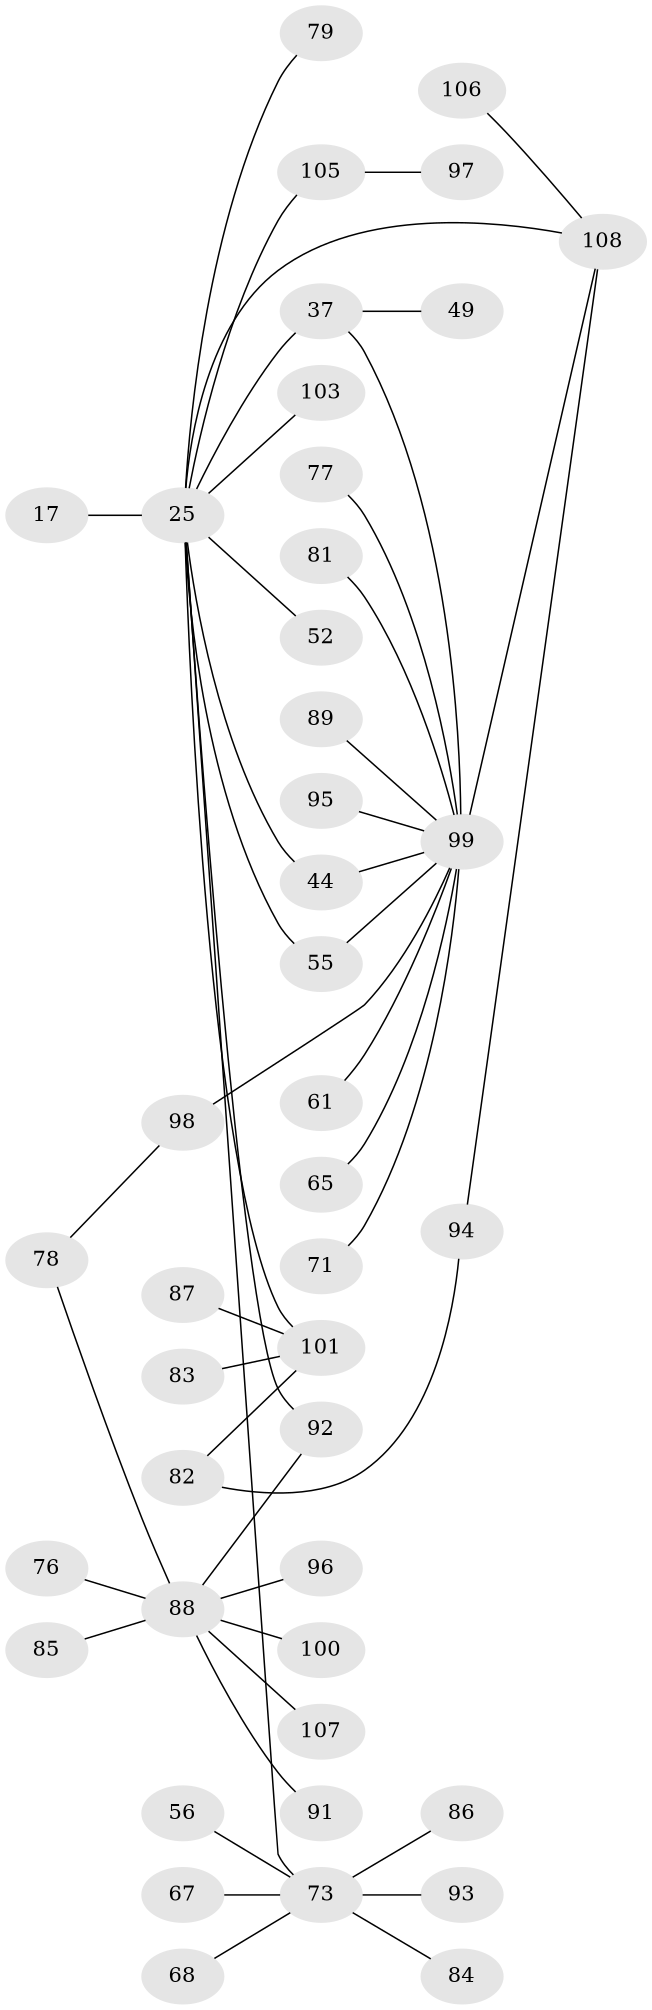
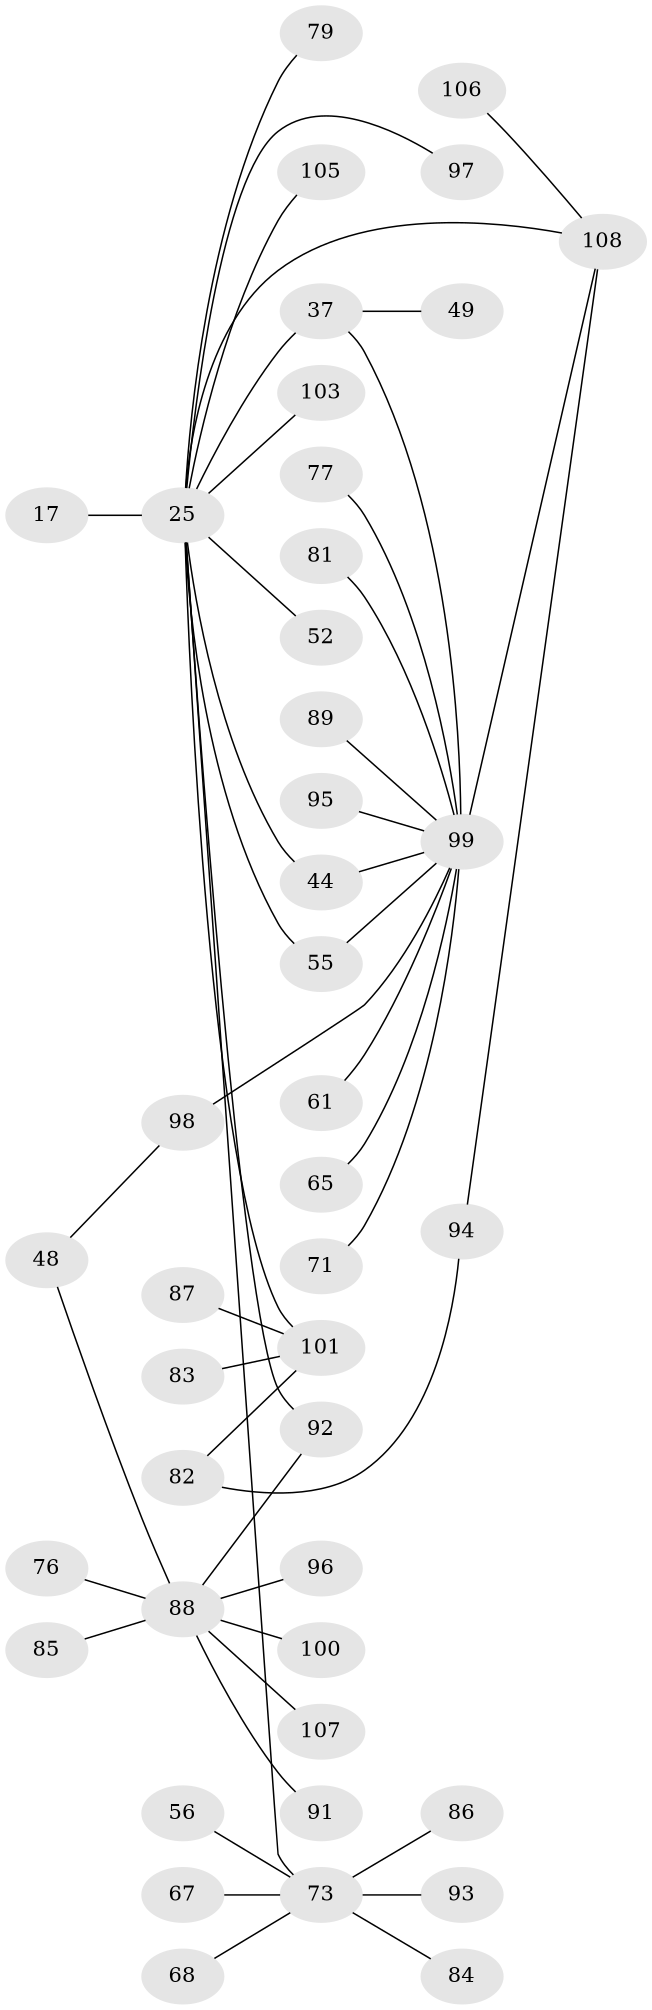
(393, 172) -> (256, 160)
(47, 1260) -> (47, 1260)
